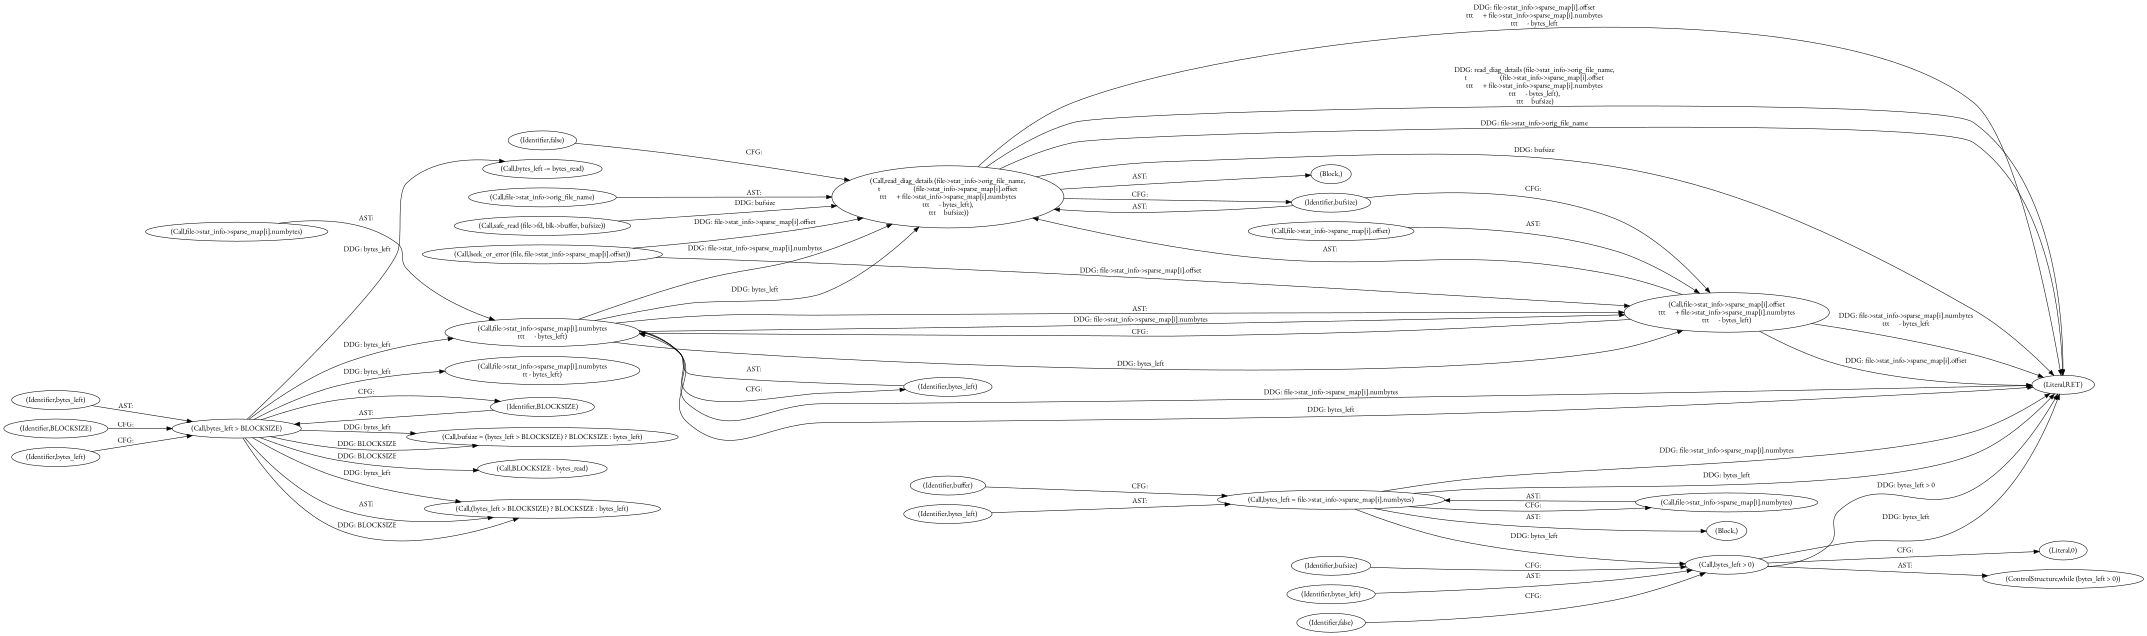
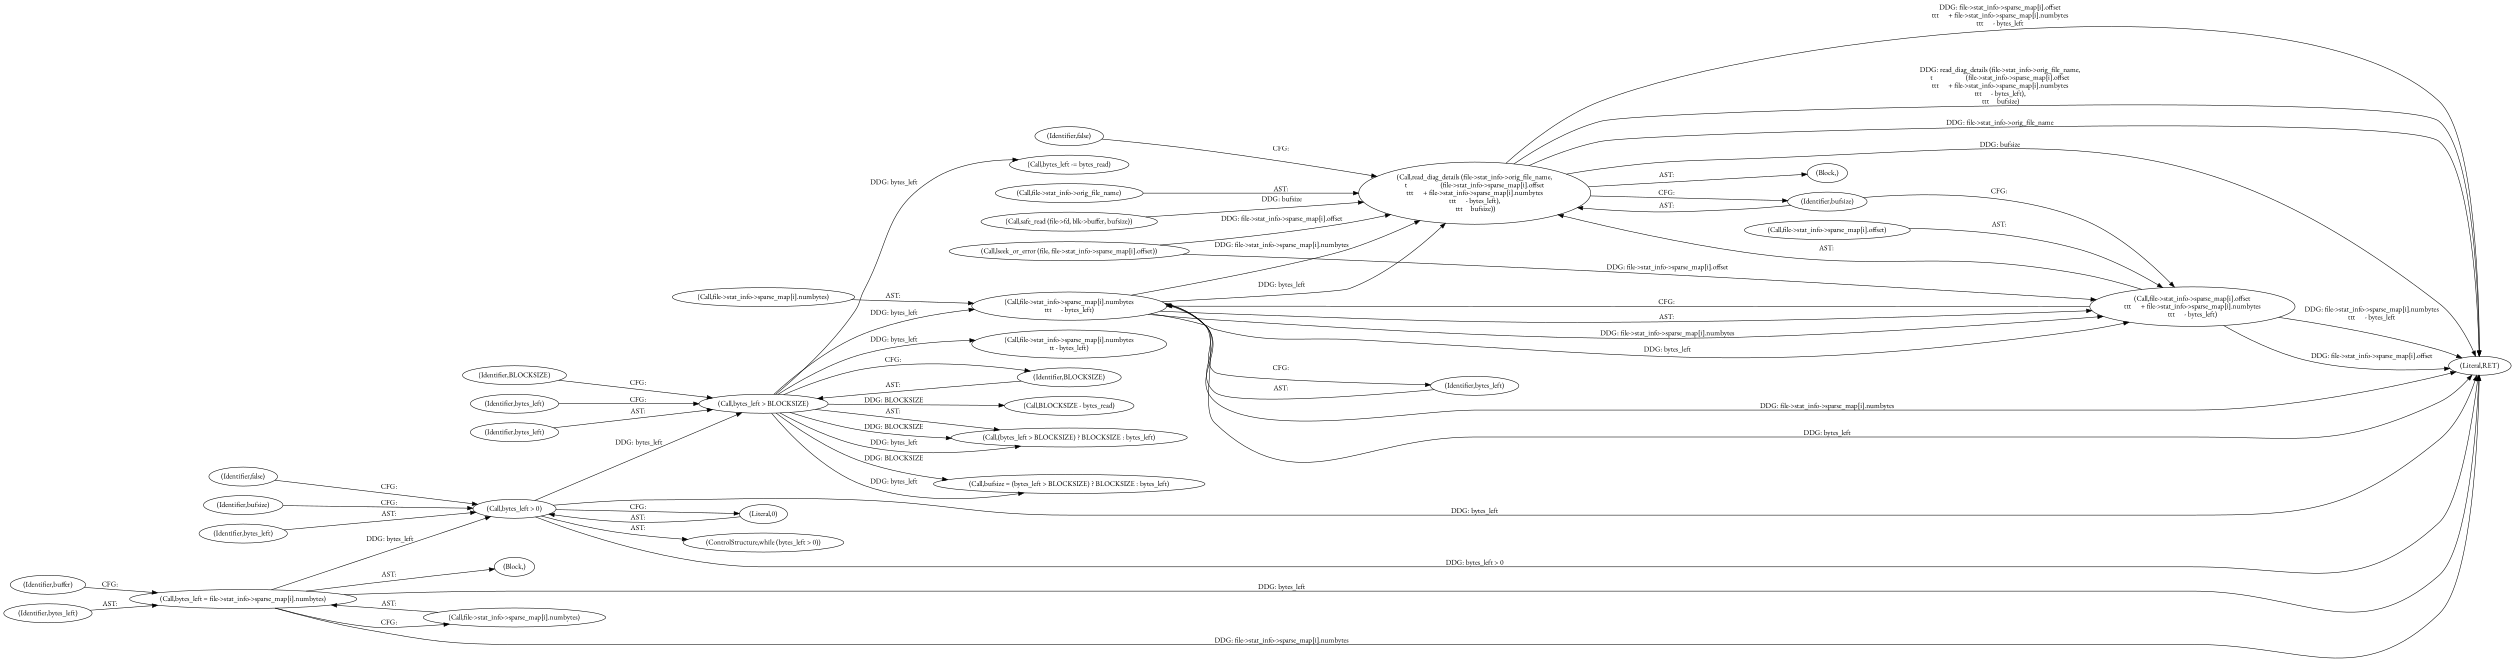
none -> (636, 458)
none -> (647, 522)
